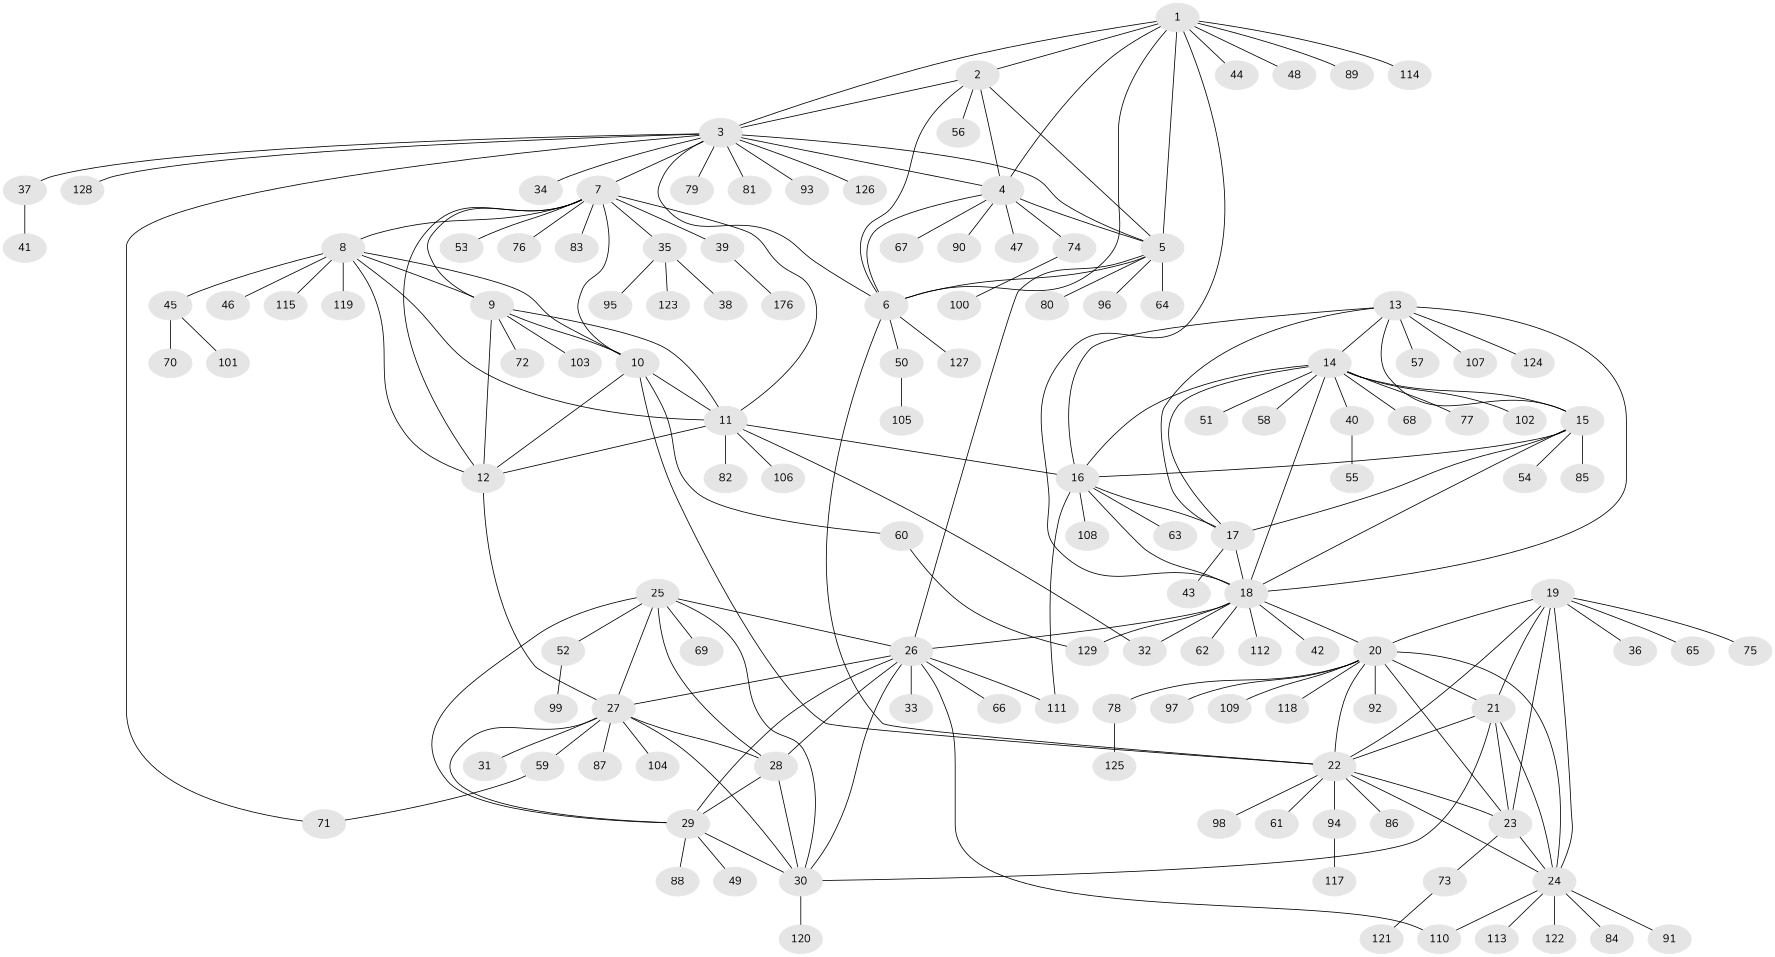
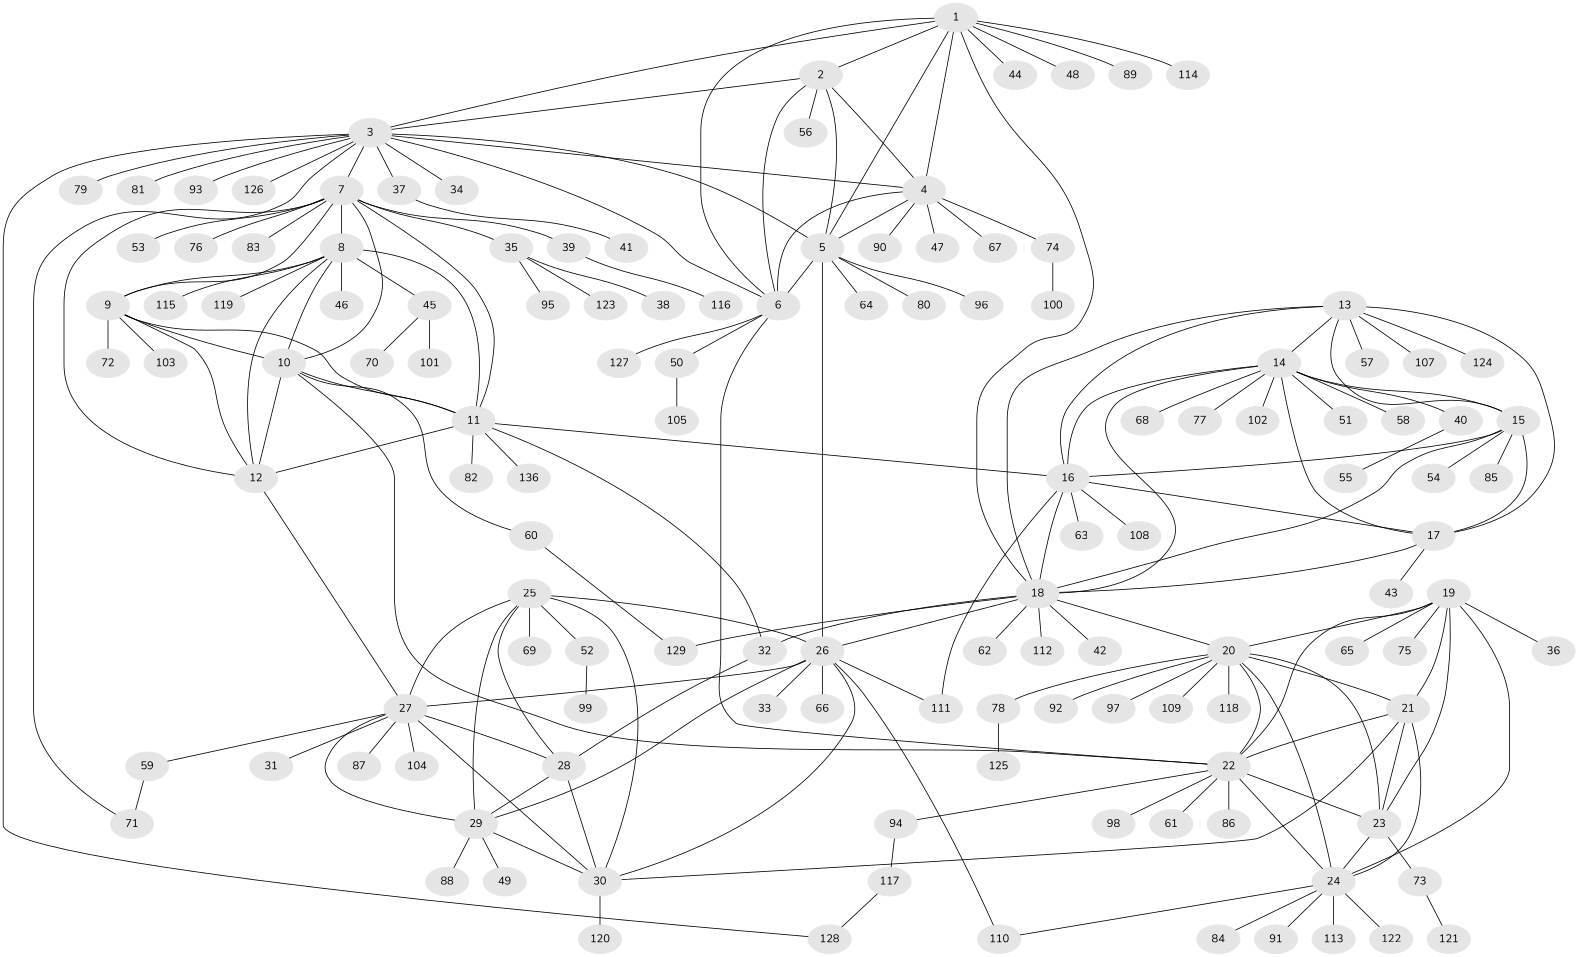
(783, 306) -> (721, 306)
(783, 478) -> (529, 478)
(841, 707) -> (661, 705)
none -> (860, 910)
